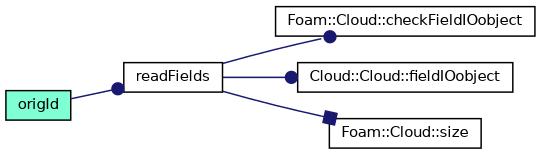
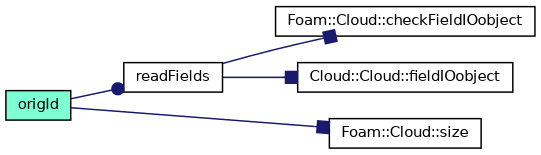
(272, 50) -> (272, 50)
(254, 77) -> (254, 77)
(272, 104) -> (192, 117)
